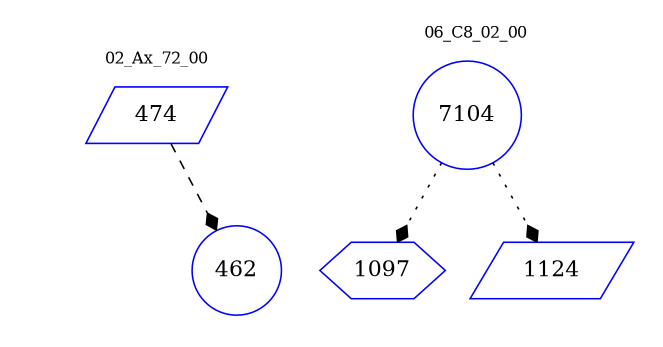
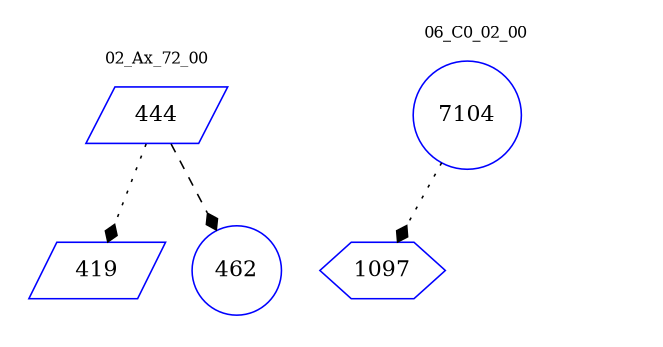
(476, 34) -> (476, 34)
(157, 115) -> (157, 115)
none -> (97, 270)
(552, 270) -> none
